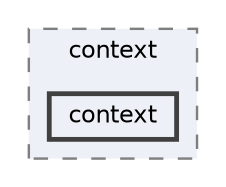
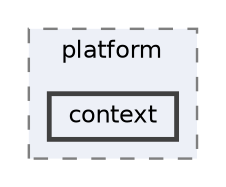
(113, 52) -> (113, 52)
